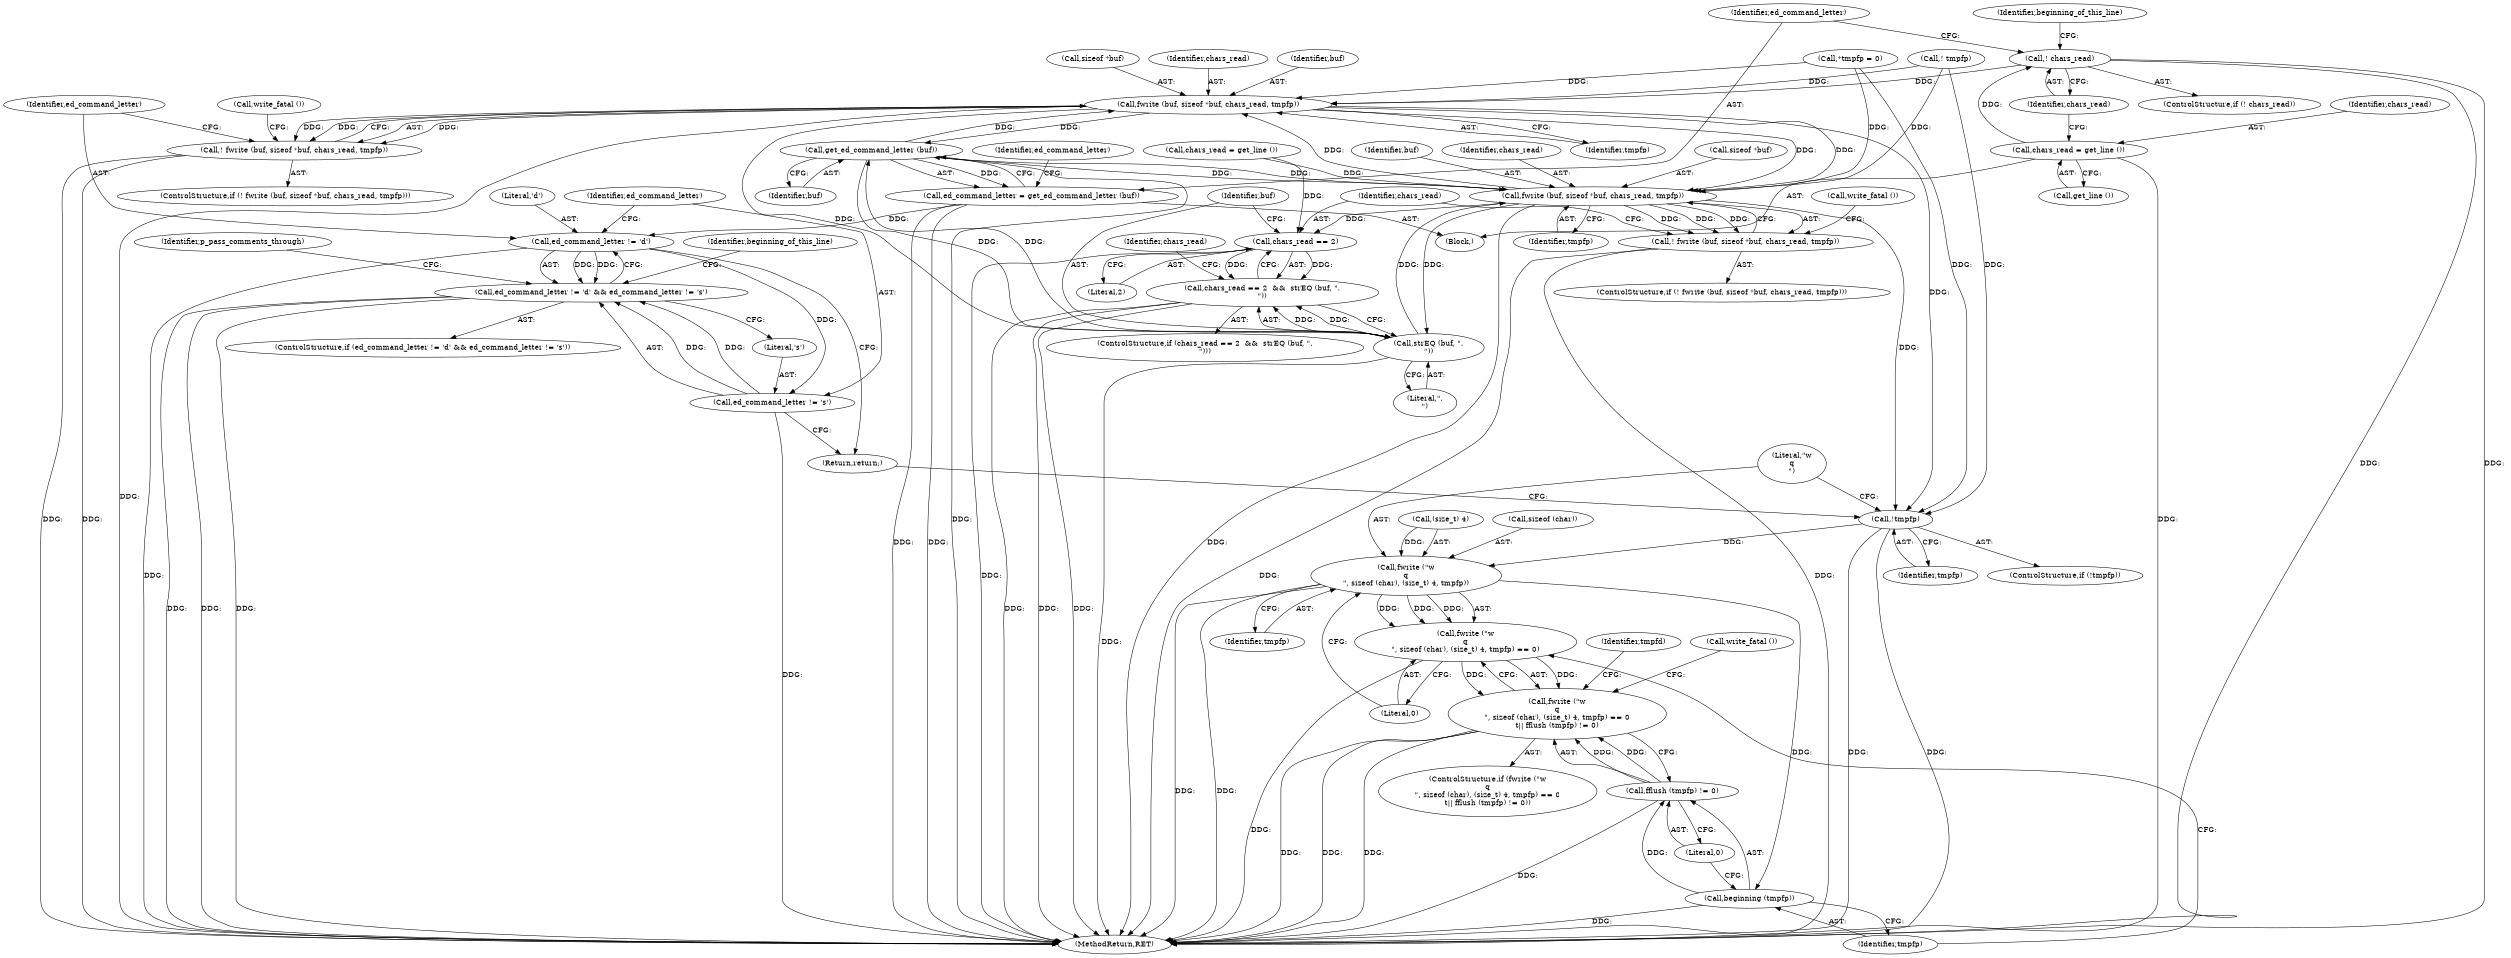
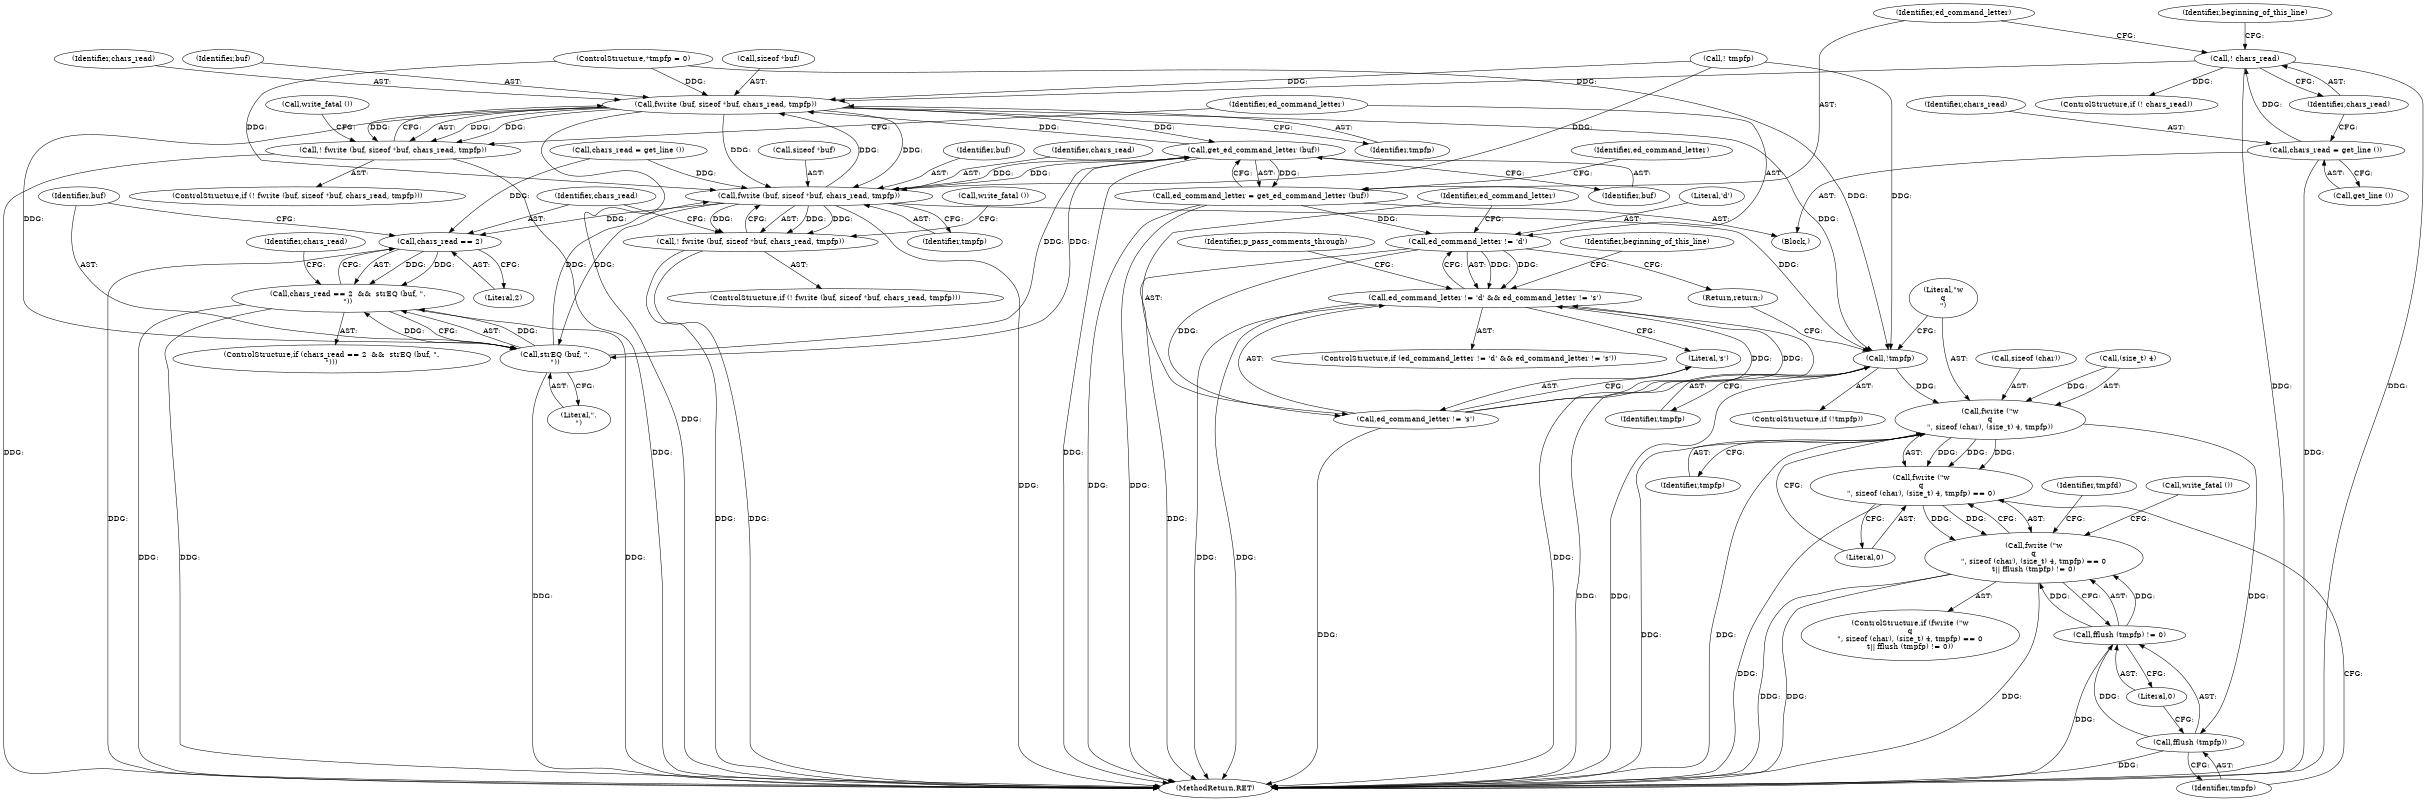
(1850, 59) -> (633, 59)
(2165, 82) -> (2204, 82)
(810, 432) -> (1570, 389)
(1749, 899) -> (2190, 743)
